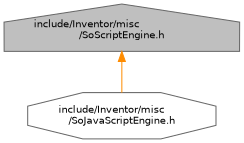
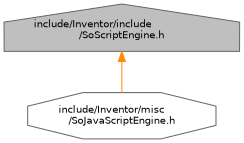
(122, 30) -> (122, 30)
